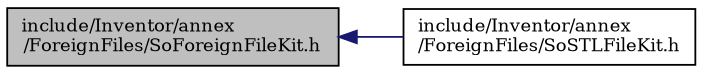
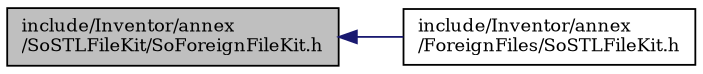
(173, 37) -> (173, 37)
